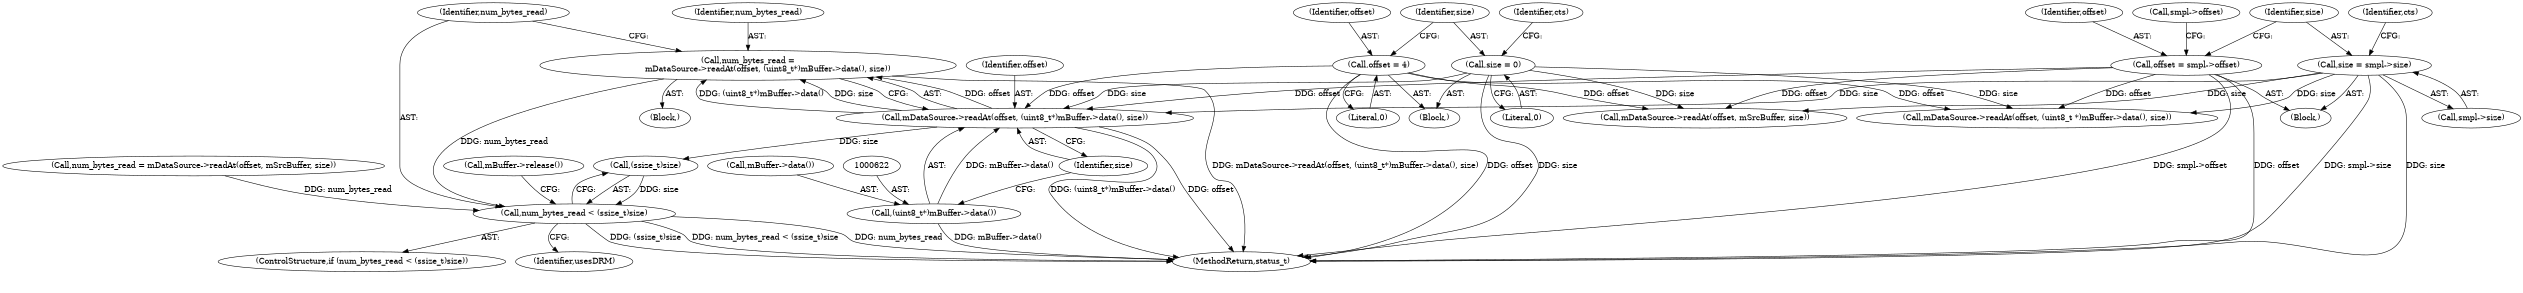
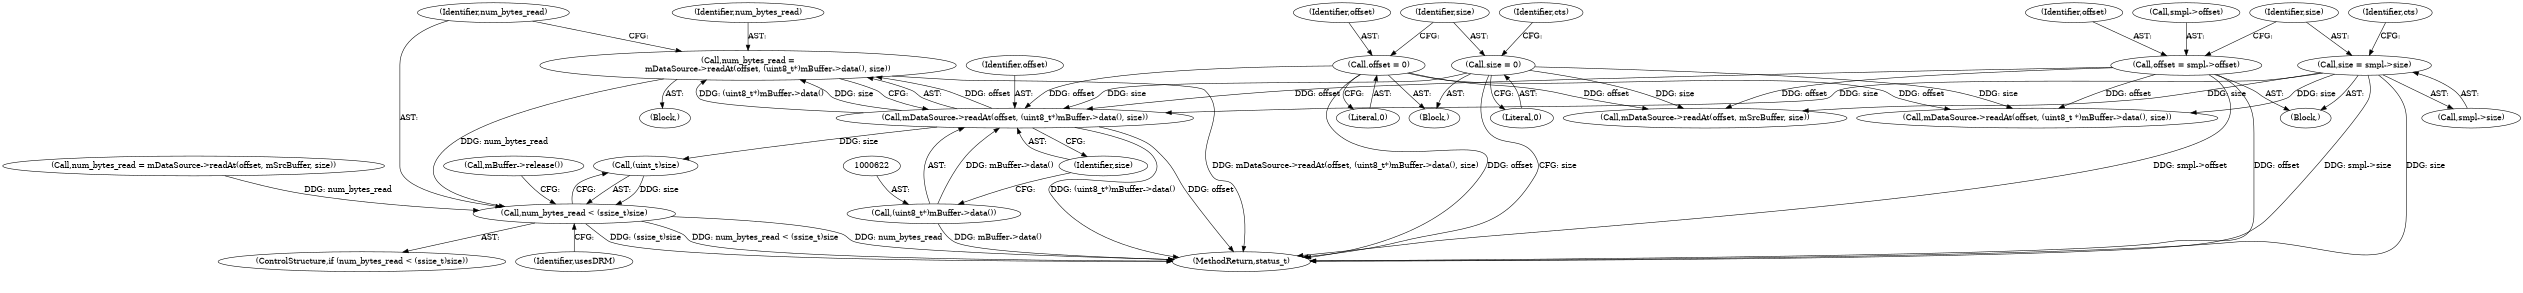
(2197, 37) -> (2197, 37)
(1379, 65) -> (1379, 65)
(646, 166) -> (646, 166)
(771, 166) -> none
(1558, 166) -> (1558, 166)
(549, 235) -> (574, 241)
